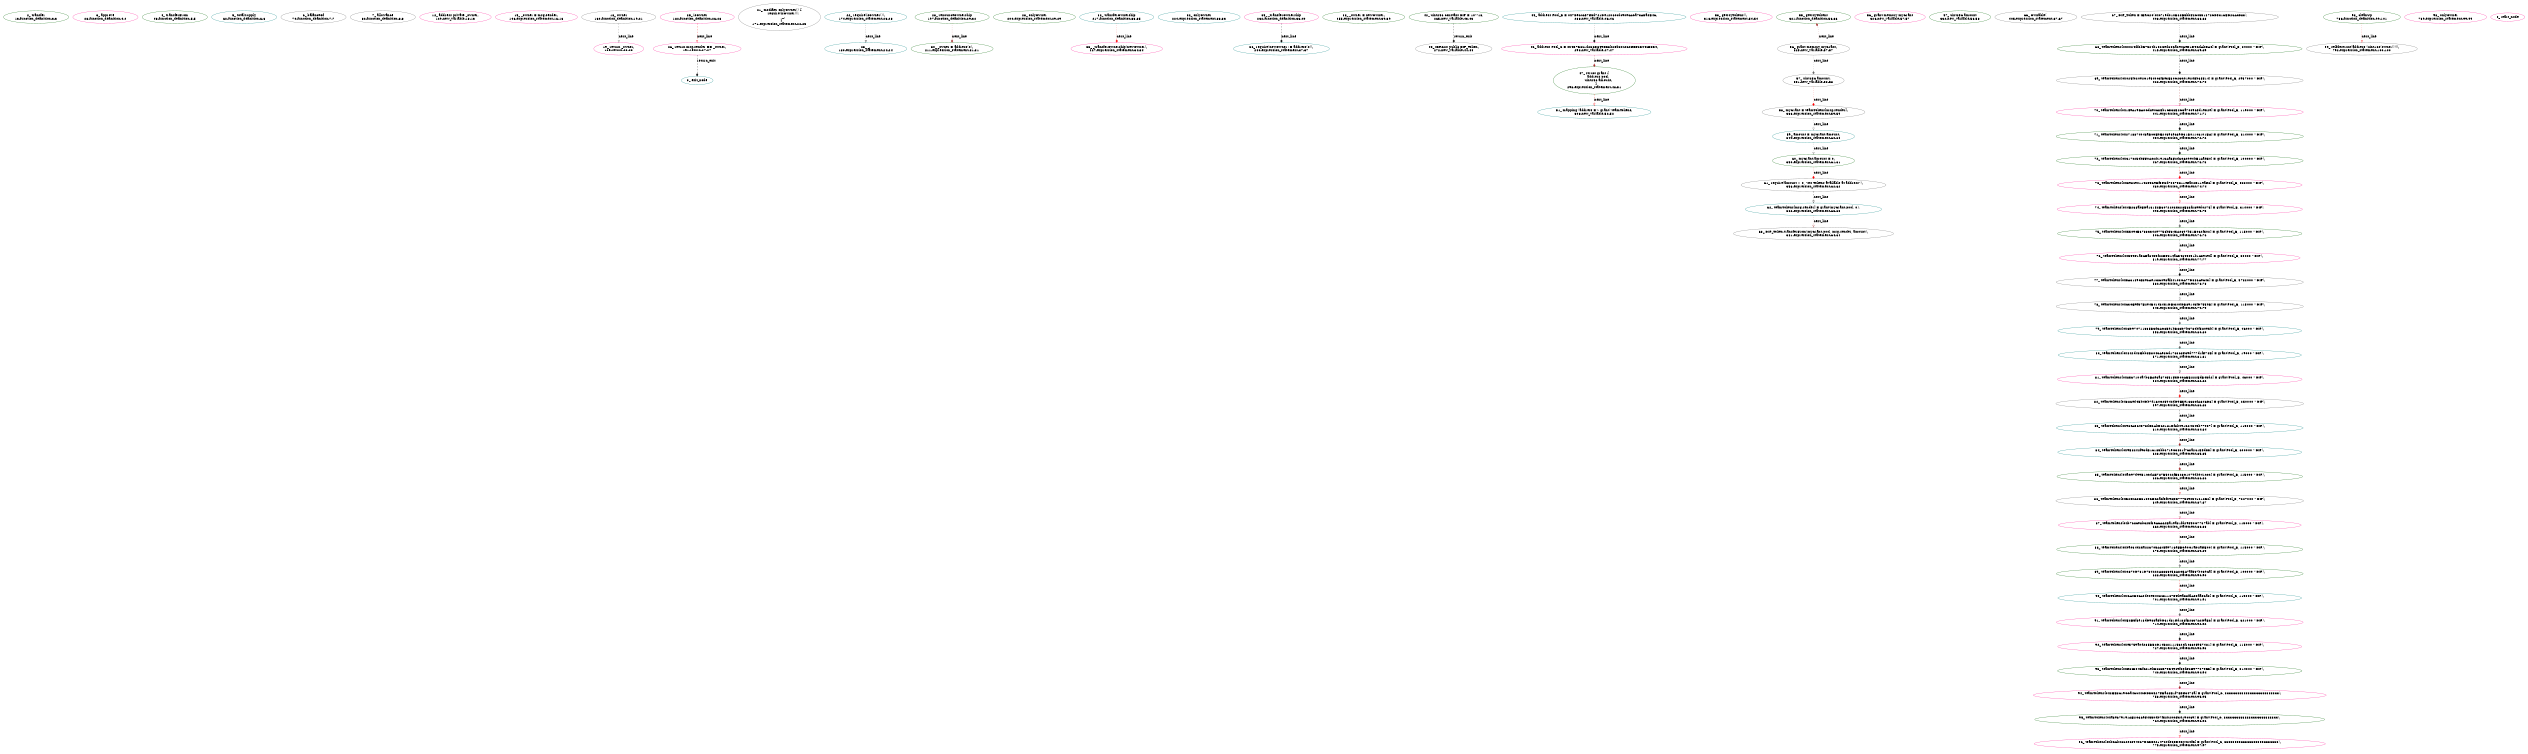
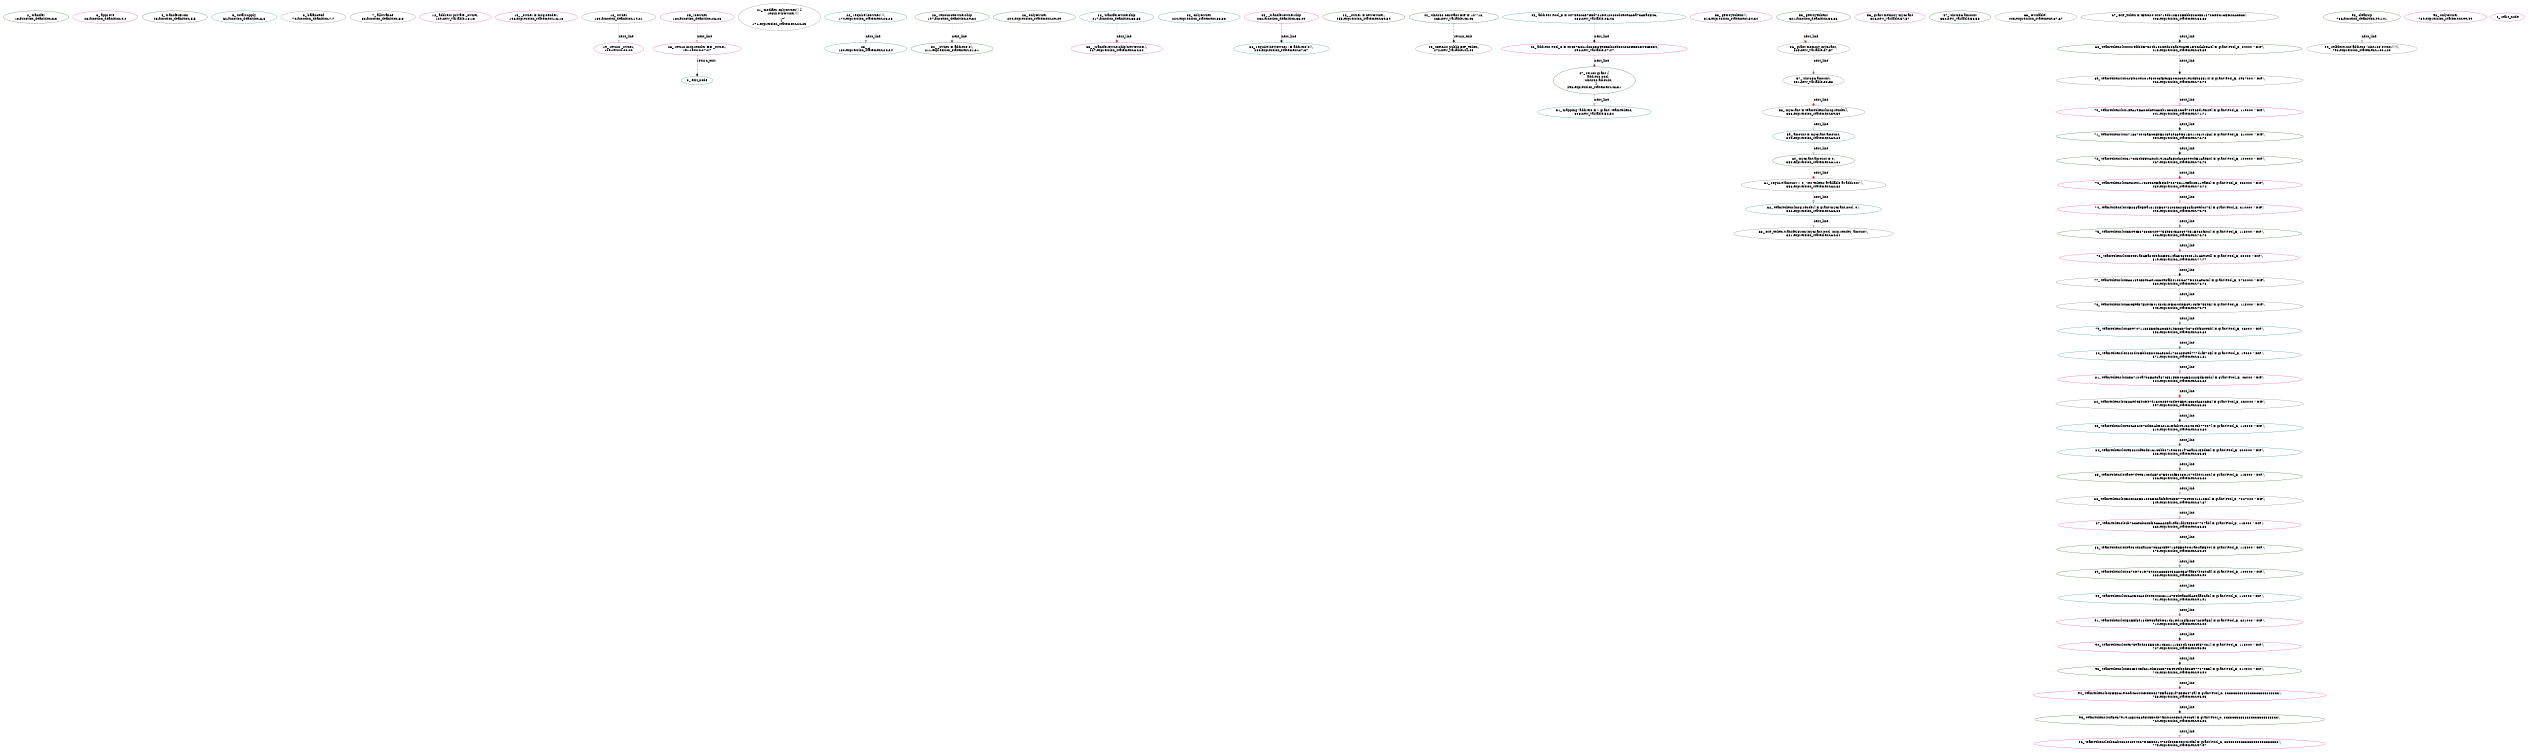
(1819, 34) -> (1805, 32)
